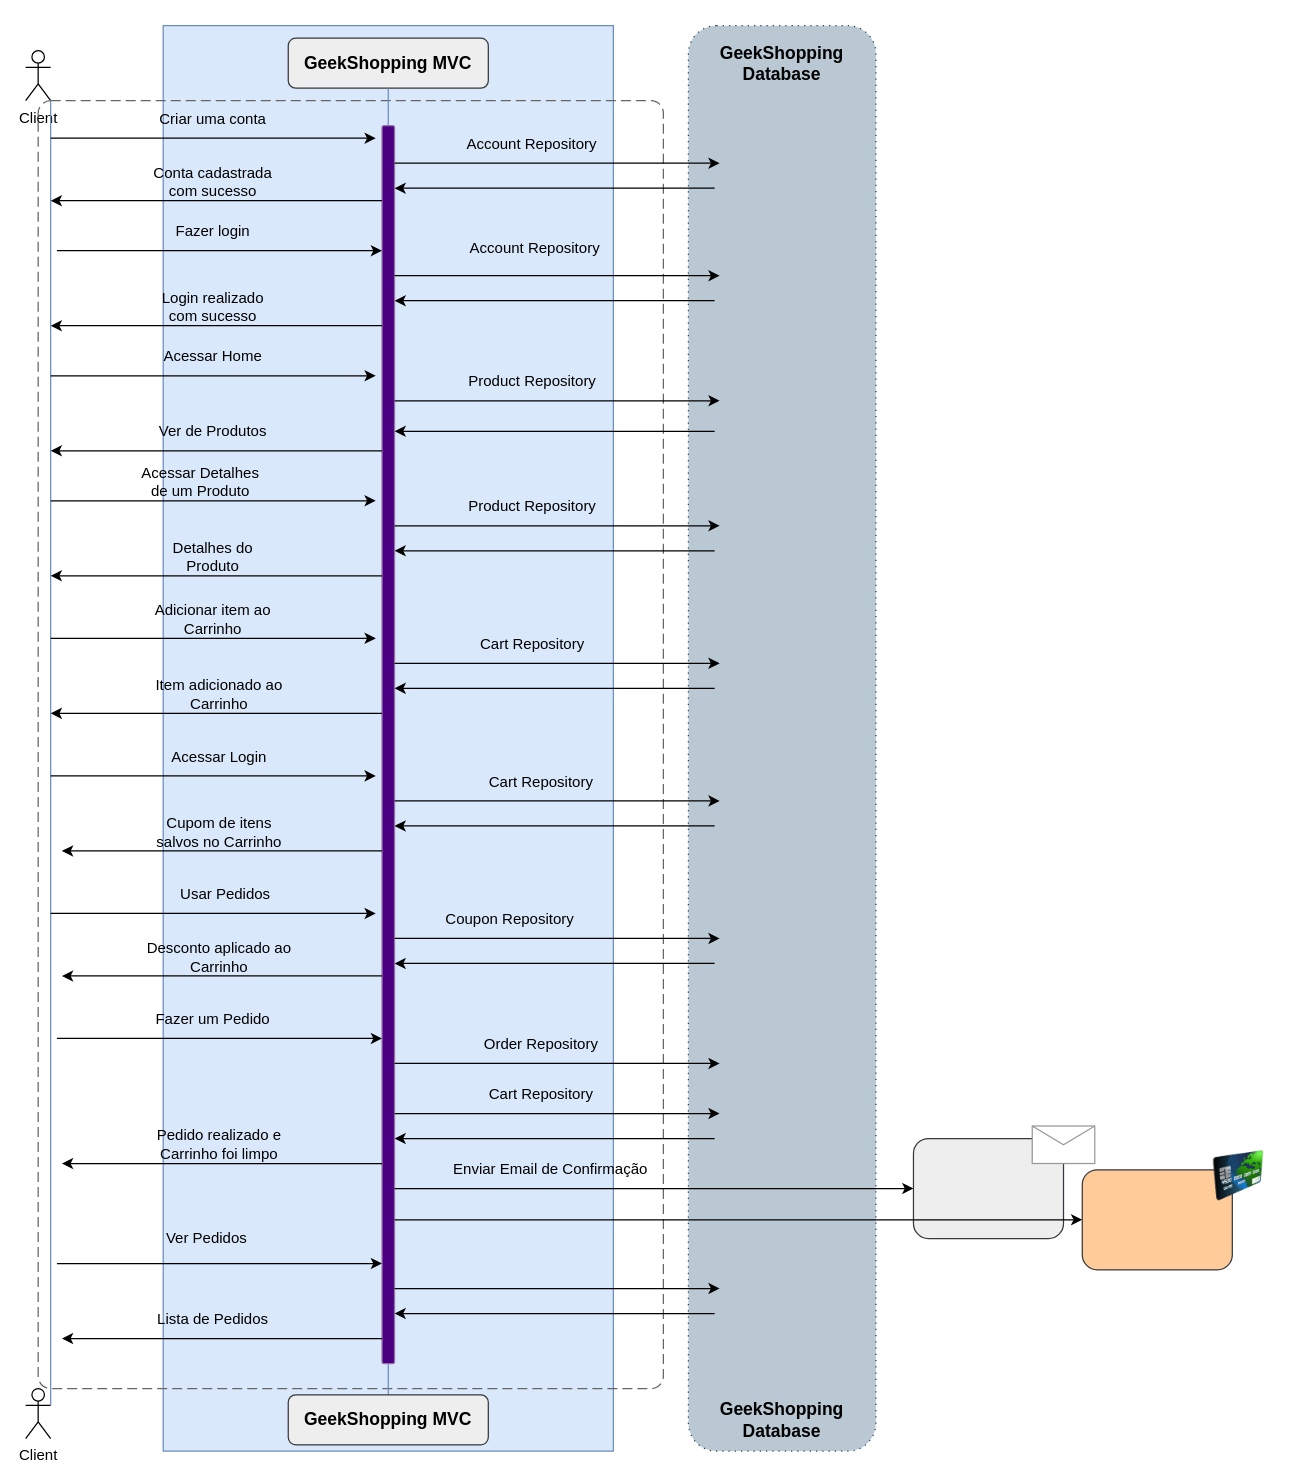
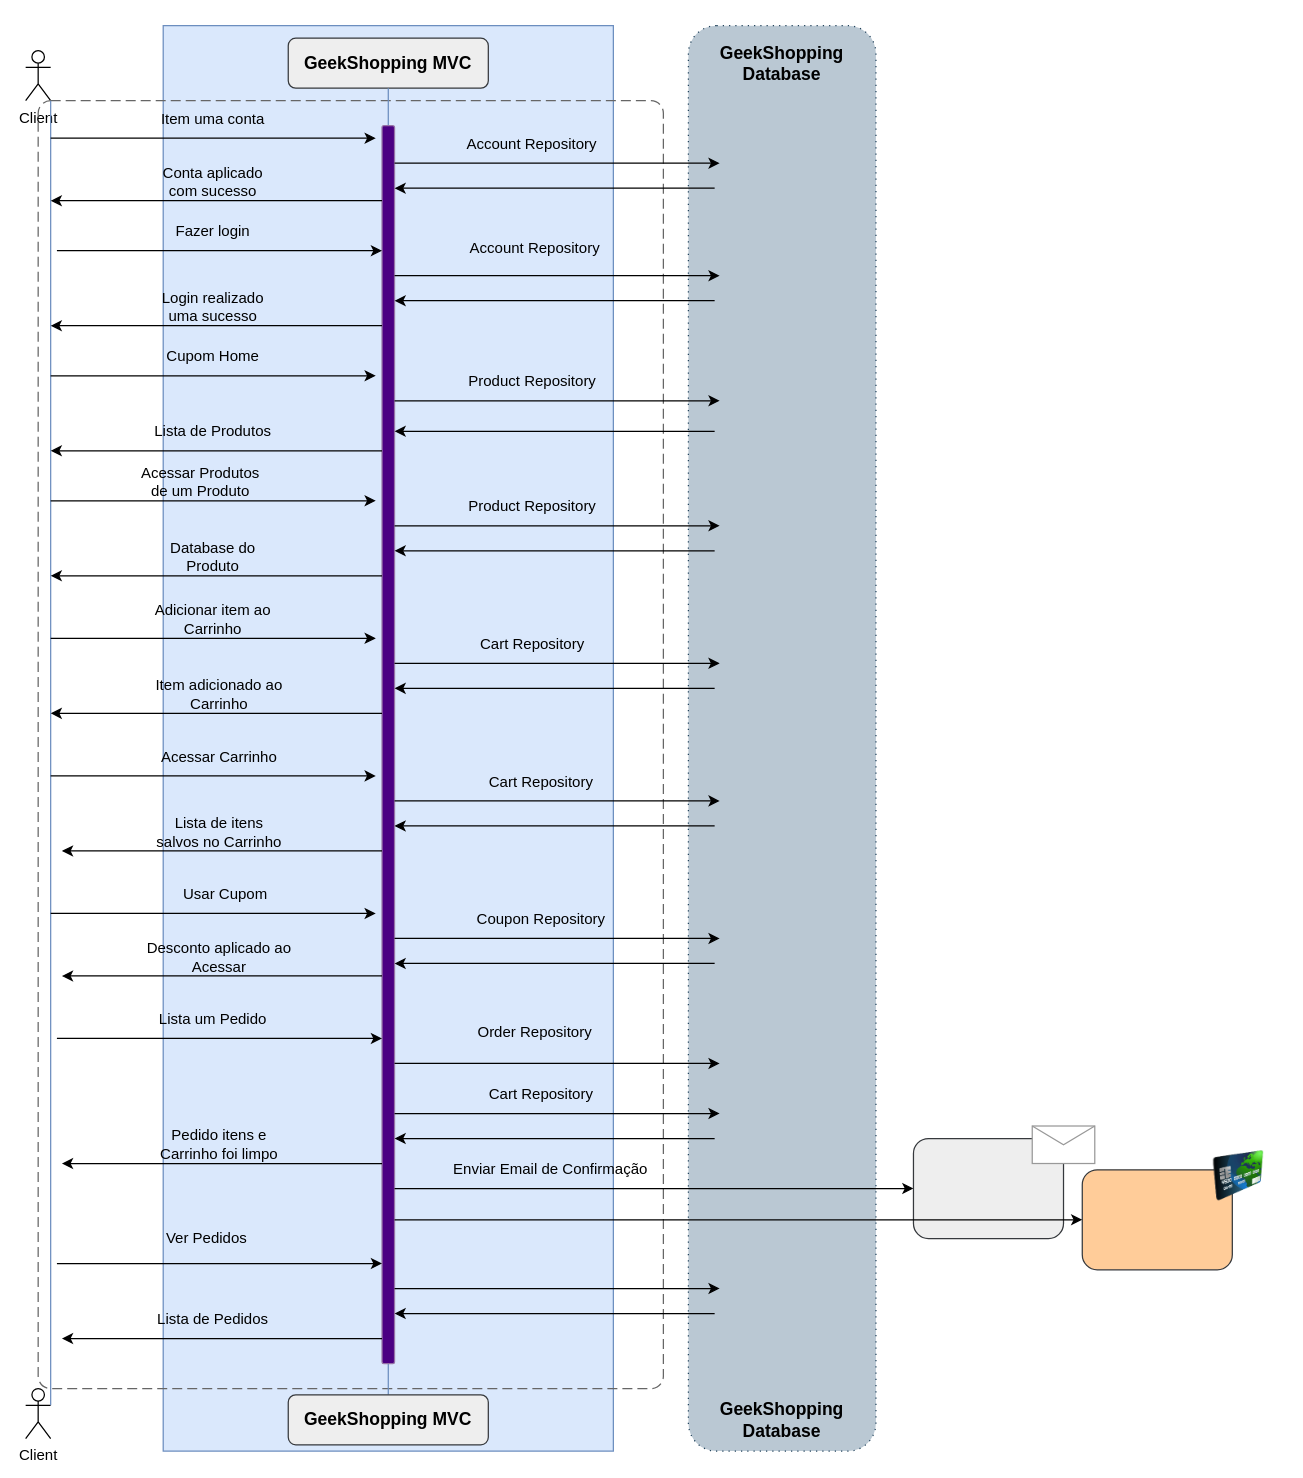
(213, 119) -> (213, 119)
(213, 182) -> (213, 182)
(213, 307) -> (213, 307)
(213, 357) -> (213, 357)
(213, 432) -> (213, 432)
(201, 482) -> (201, 482)
(213, 557) -> (213, 557)
(219, 757) -> (219, 757)
(219, 832) -> (219, 832)
(226, 894) -> (226, 894)
(510, 919) -> (541, 919)
(219, 957) -> (219, 957)
(213, 1019) -> (213, 1019)
(541, 1044) -> (535, 1032)
(219, 1144) -> (219, 1144)
